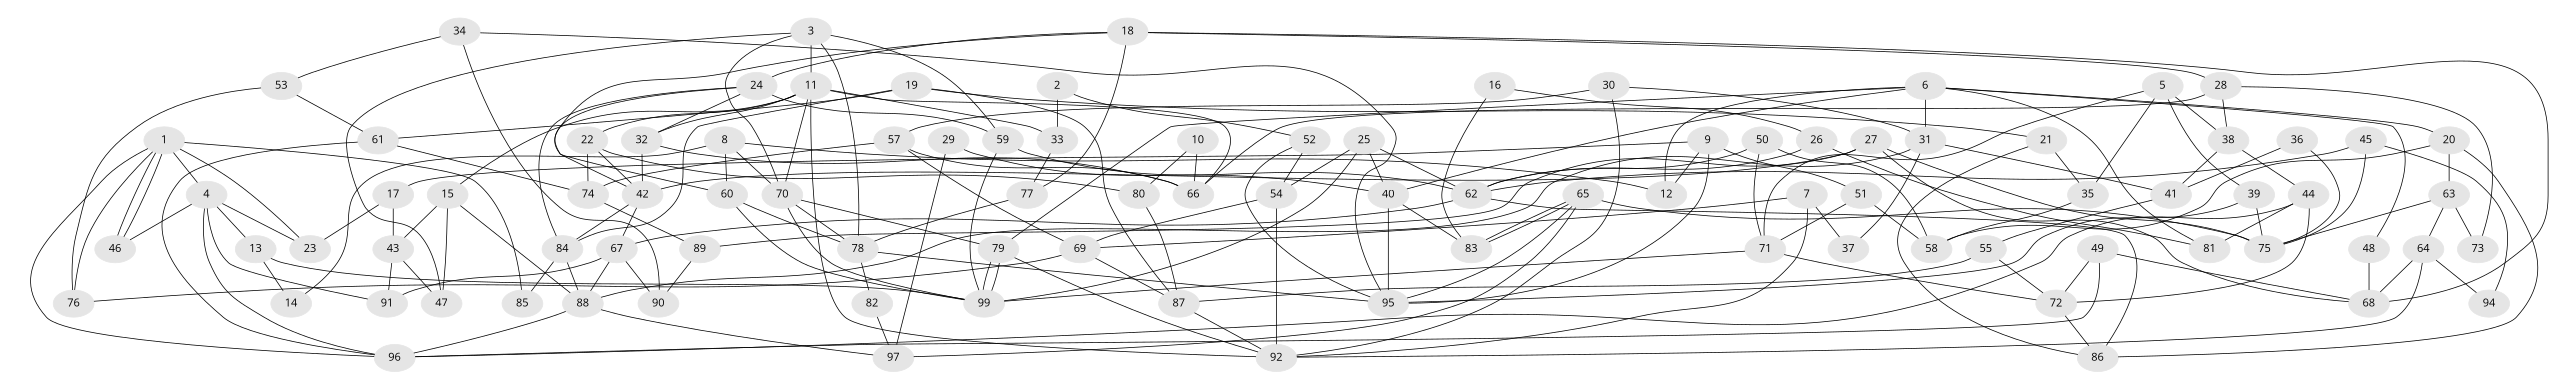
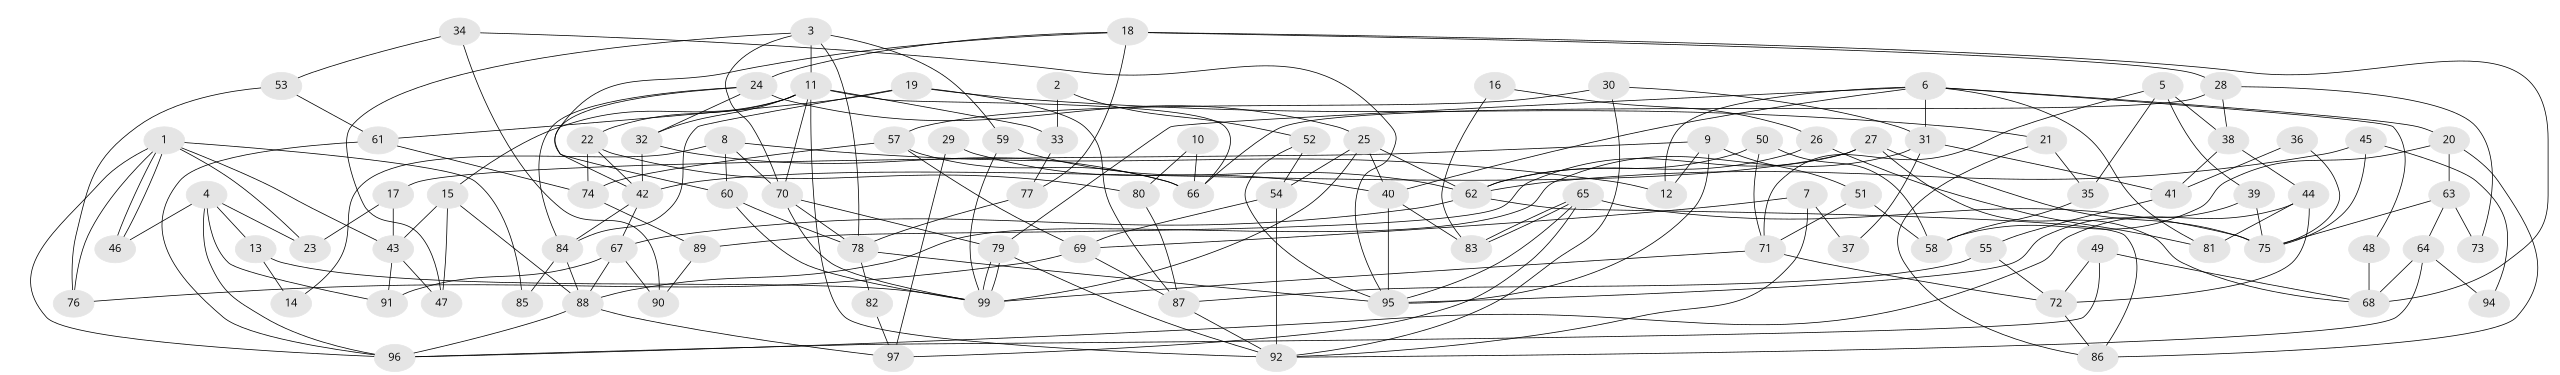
(880, 113) -> (930, 120)
(185, 168) -> (281, 191)
